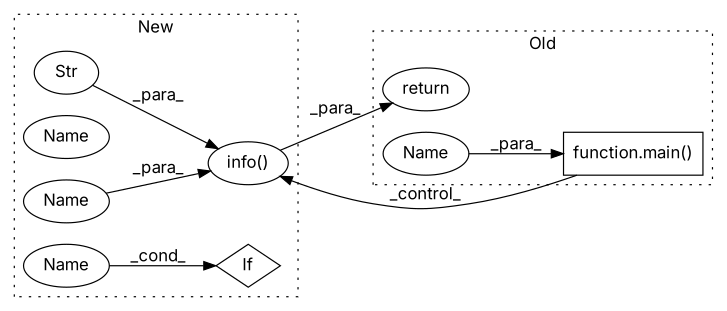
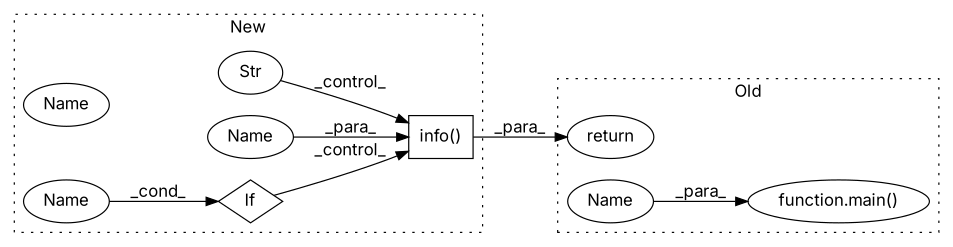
(158, 96) -> (351, 83)
(633, 154) -> (839, 201)
(248, 163) -> (441, 137)
(435, 208) -> (336, 177)
